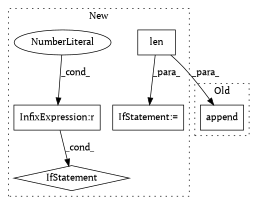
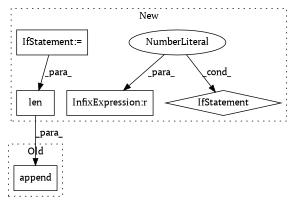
(76, 73) -> (161, 73)
(153, 76) -> (45, 69)
(64, 145) -> (199, 71)
